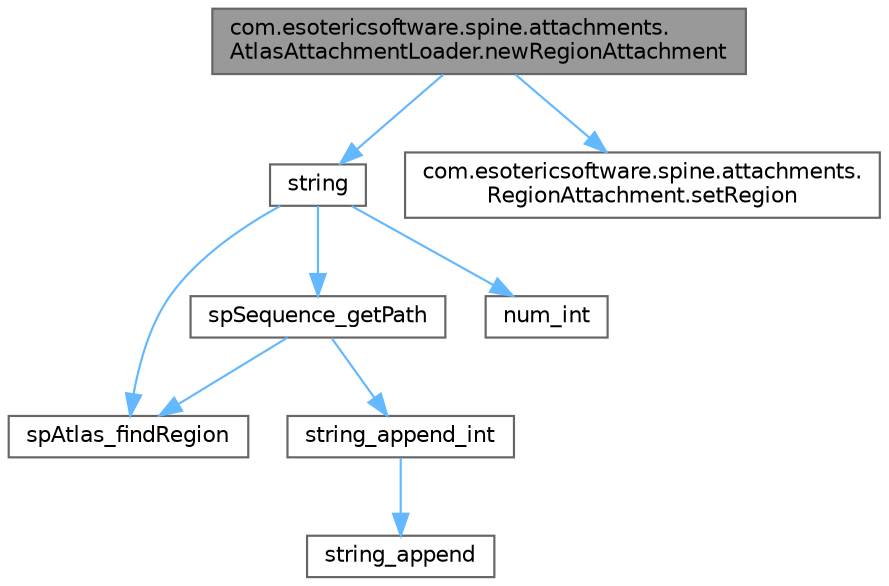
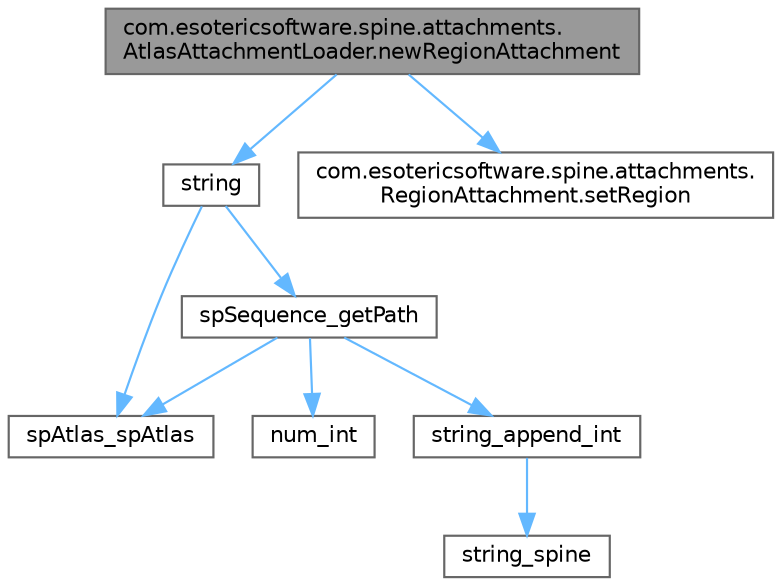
(423, 246) -> (311, 366)
(128, 437) -> (111, 437)
(401, 556) -> (527, 556)
